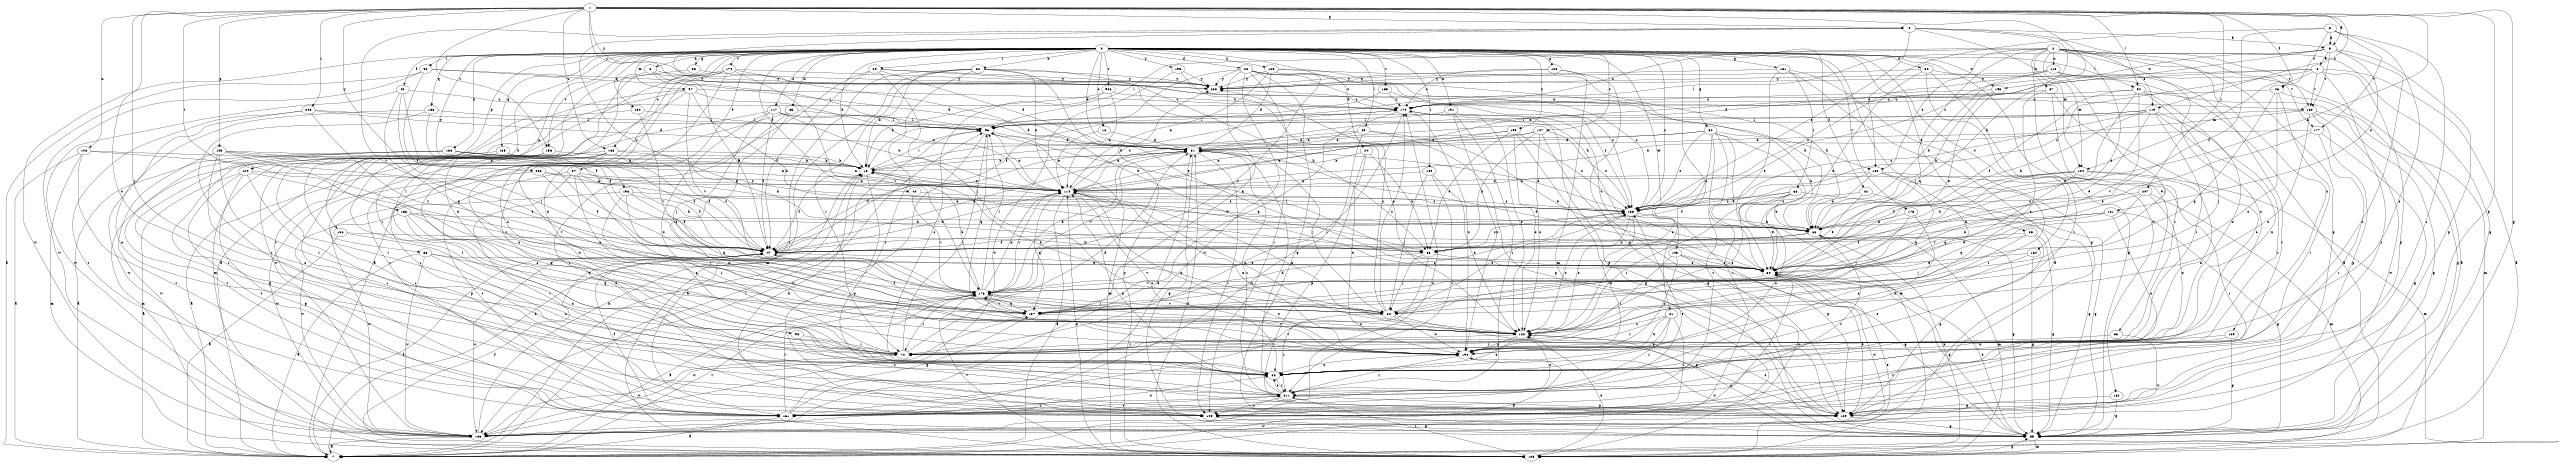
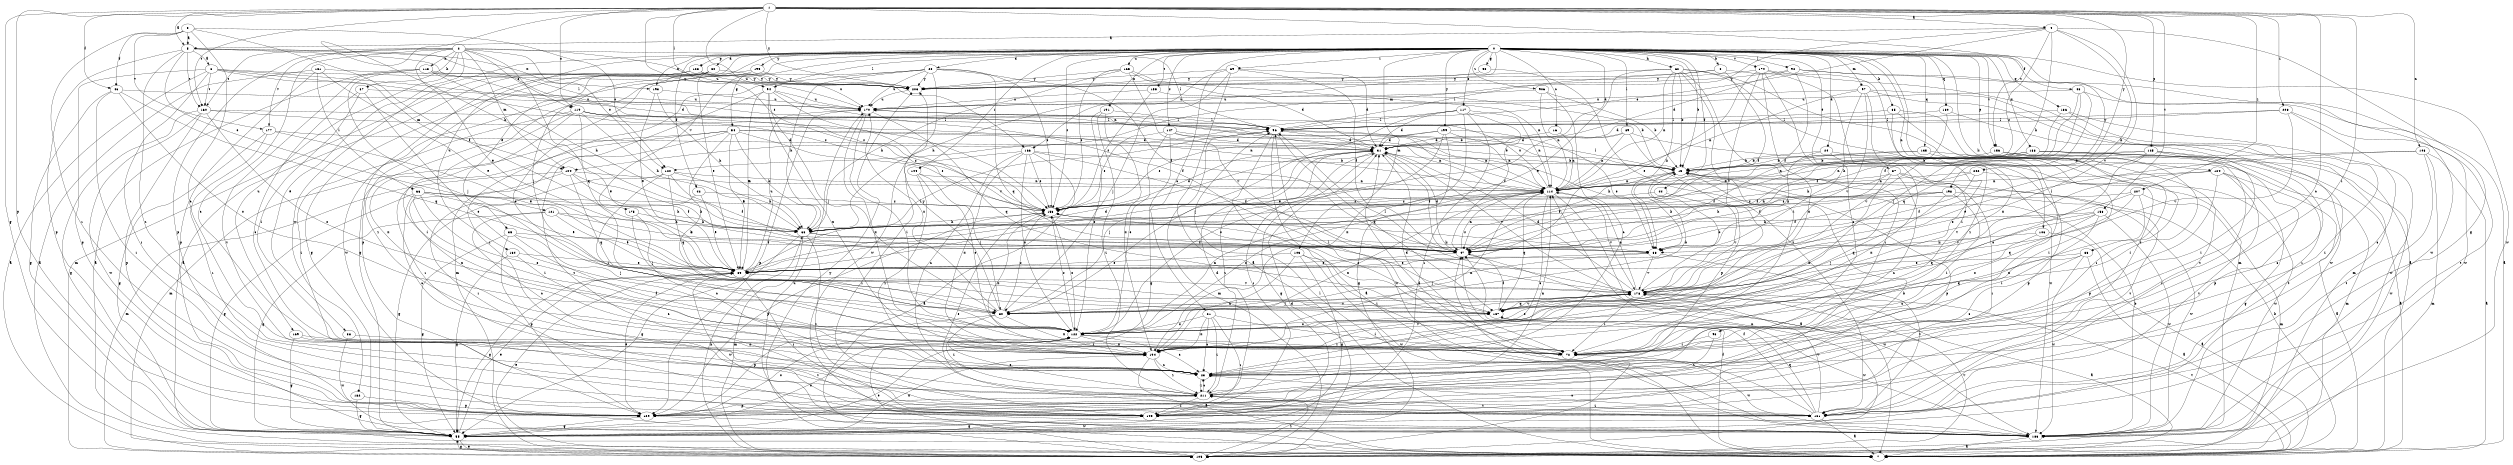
(1442, 50) -> none
(616, 283) -> (2002, 283)
(1895, 294) -> (657, 294)
(2038, 447) -> (469, 447)
